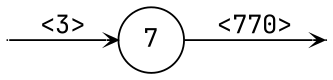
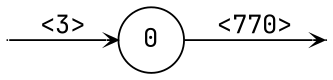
(151, 40) -> (151, 40)
